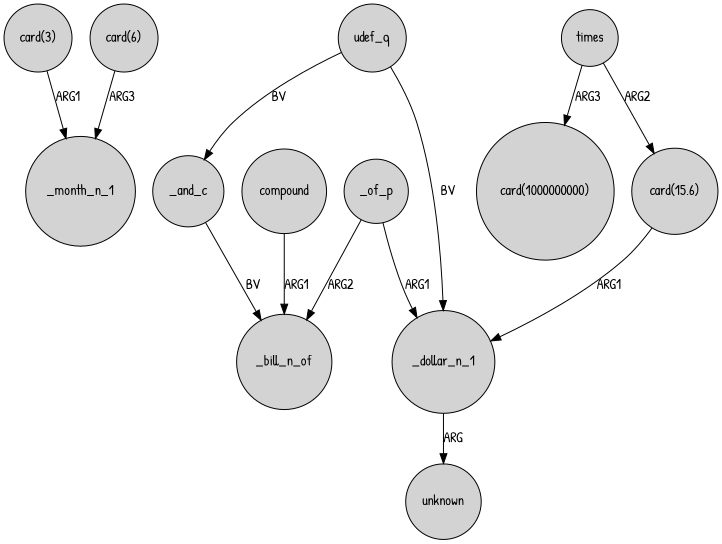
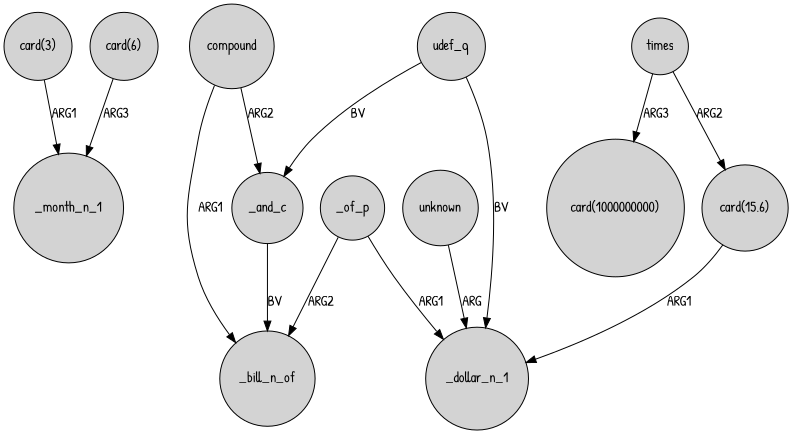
none -> (249, 126)
(443, 433) -> (456, 282)
